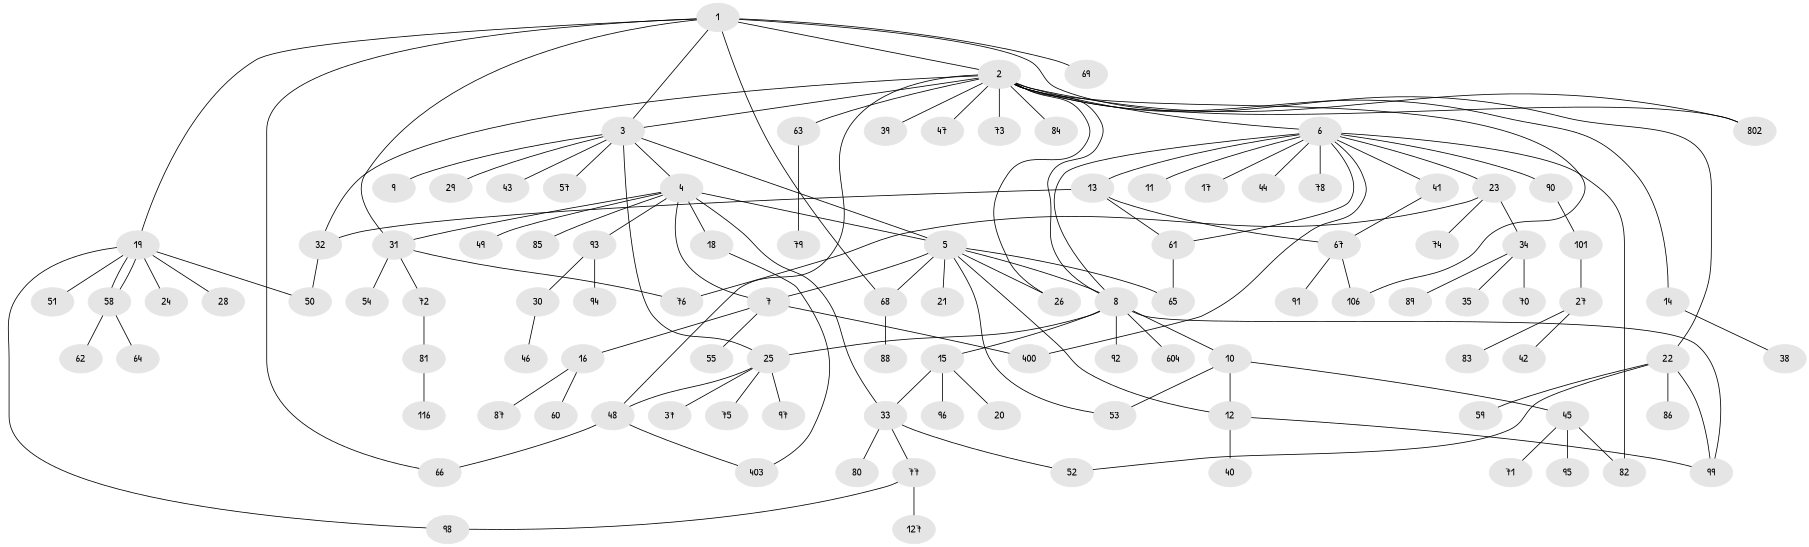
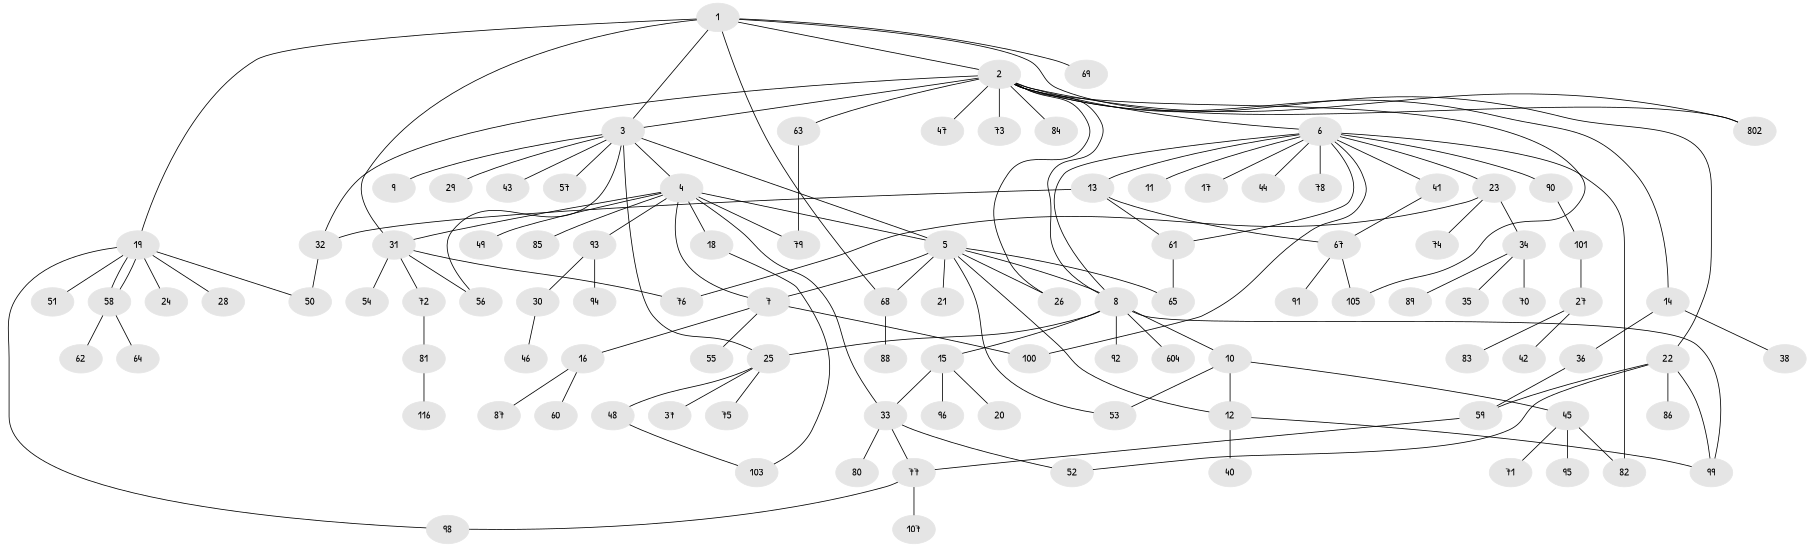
(886, 131) -> none
none -> (740, 217)
(834, 249) -> none
none -> (481, 302)
(1353, 302) -> (1353, 302)
(1029, 359) -> (1029, 359)
none -> (1581, 359)
(784, 416) -> none
none -> (1197, 443)
(440, 473) -> none
(757, 473) -> (757, 473)
(914, 529) -> (914, 529)
